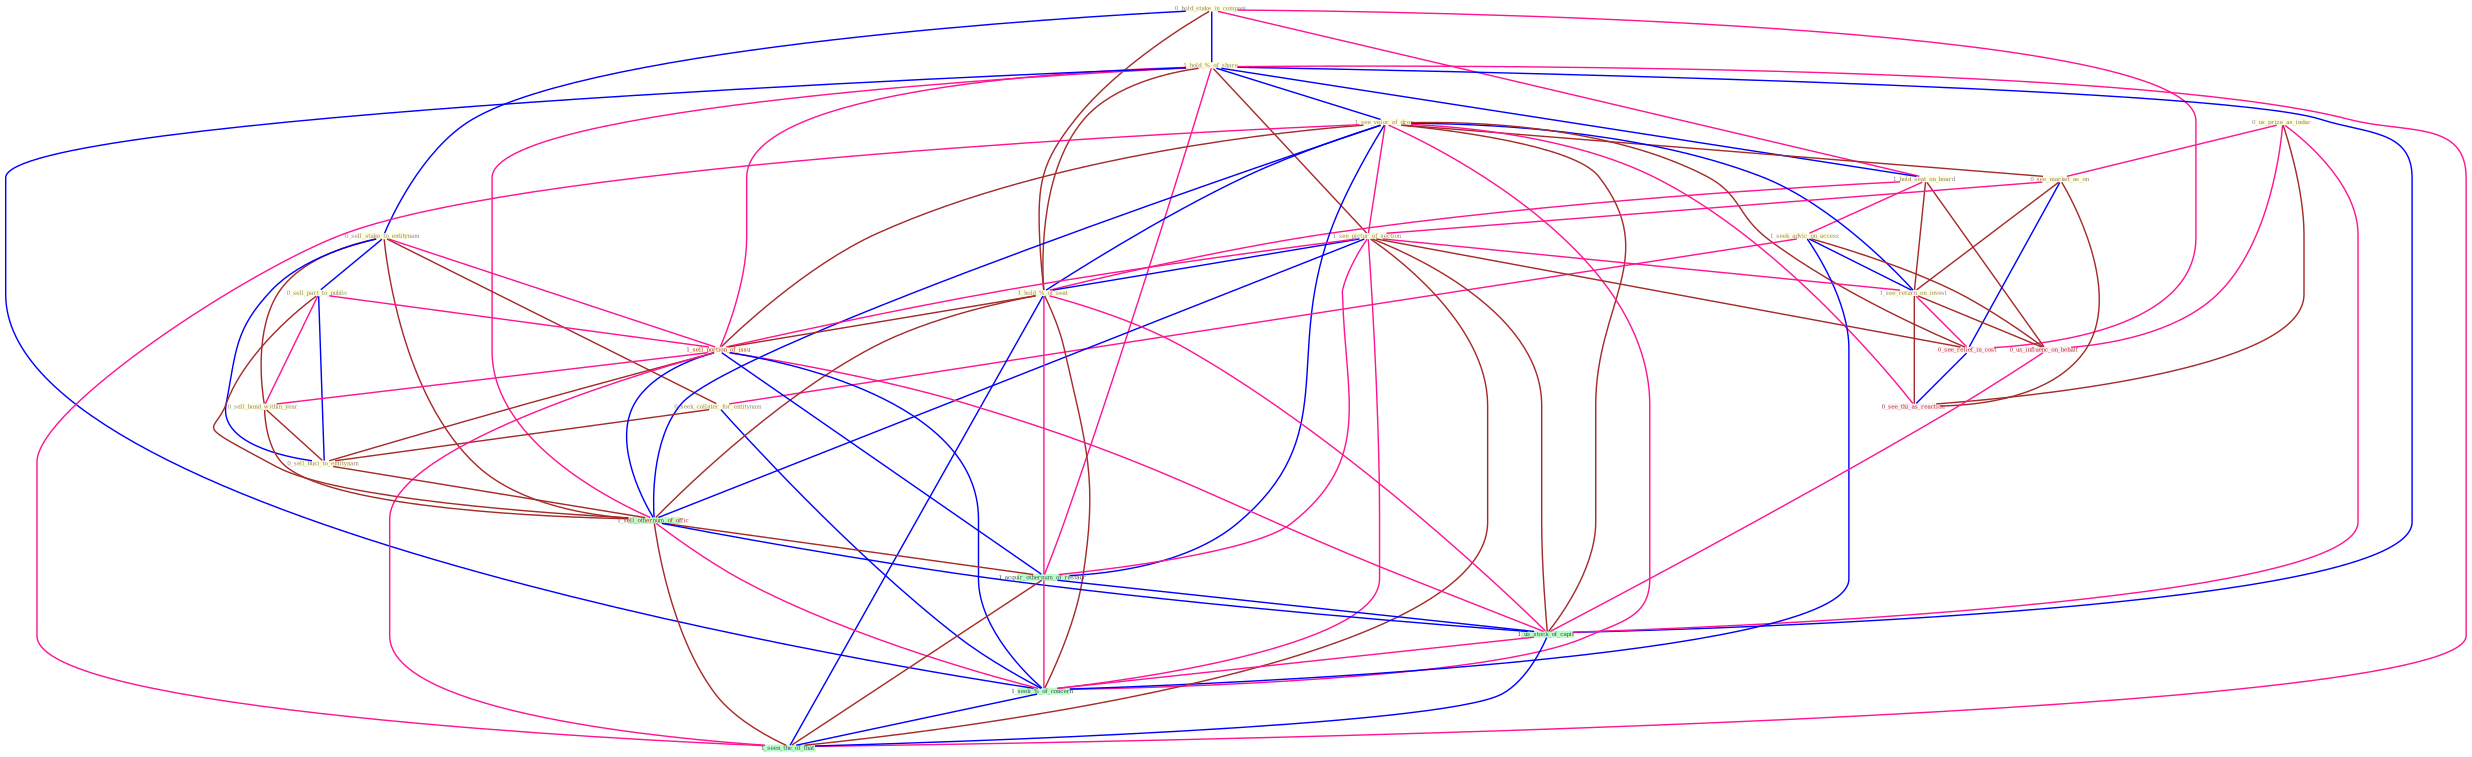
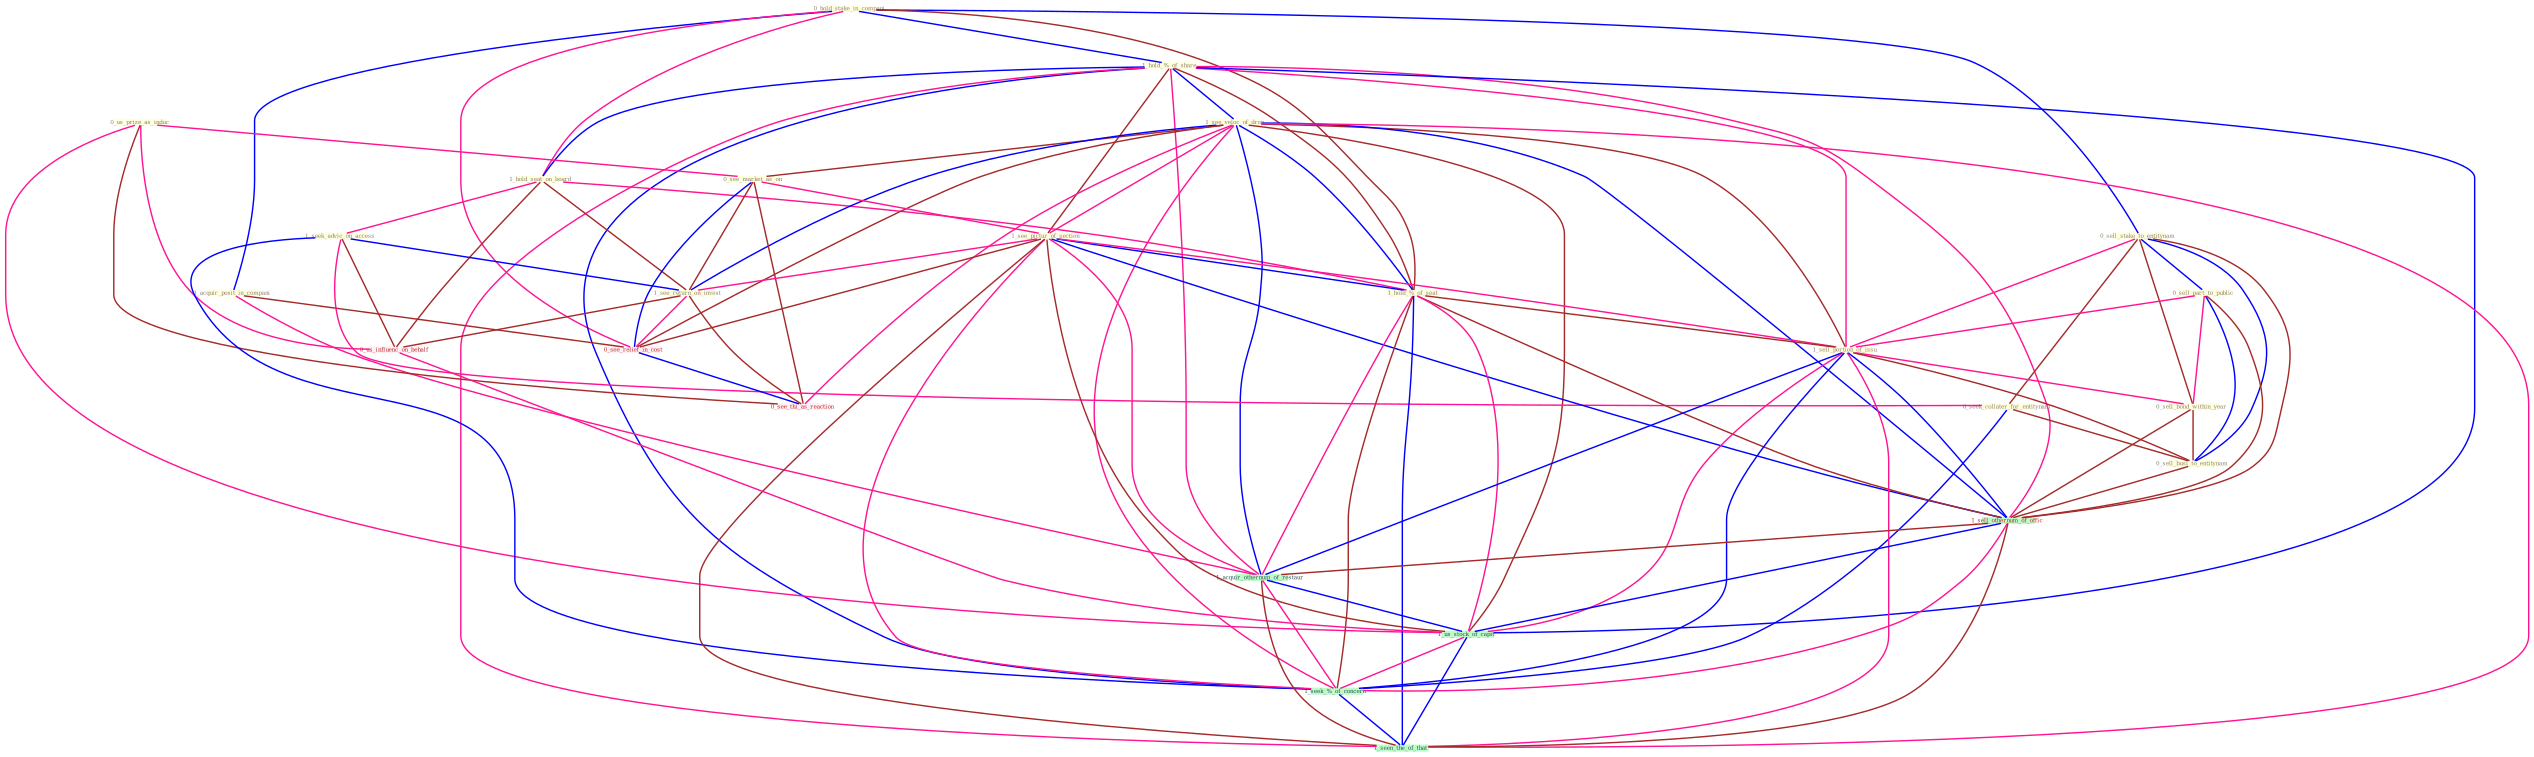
none -> (233, 293)
(720, 350) -> (1846, 350)
